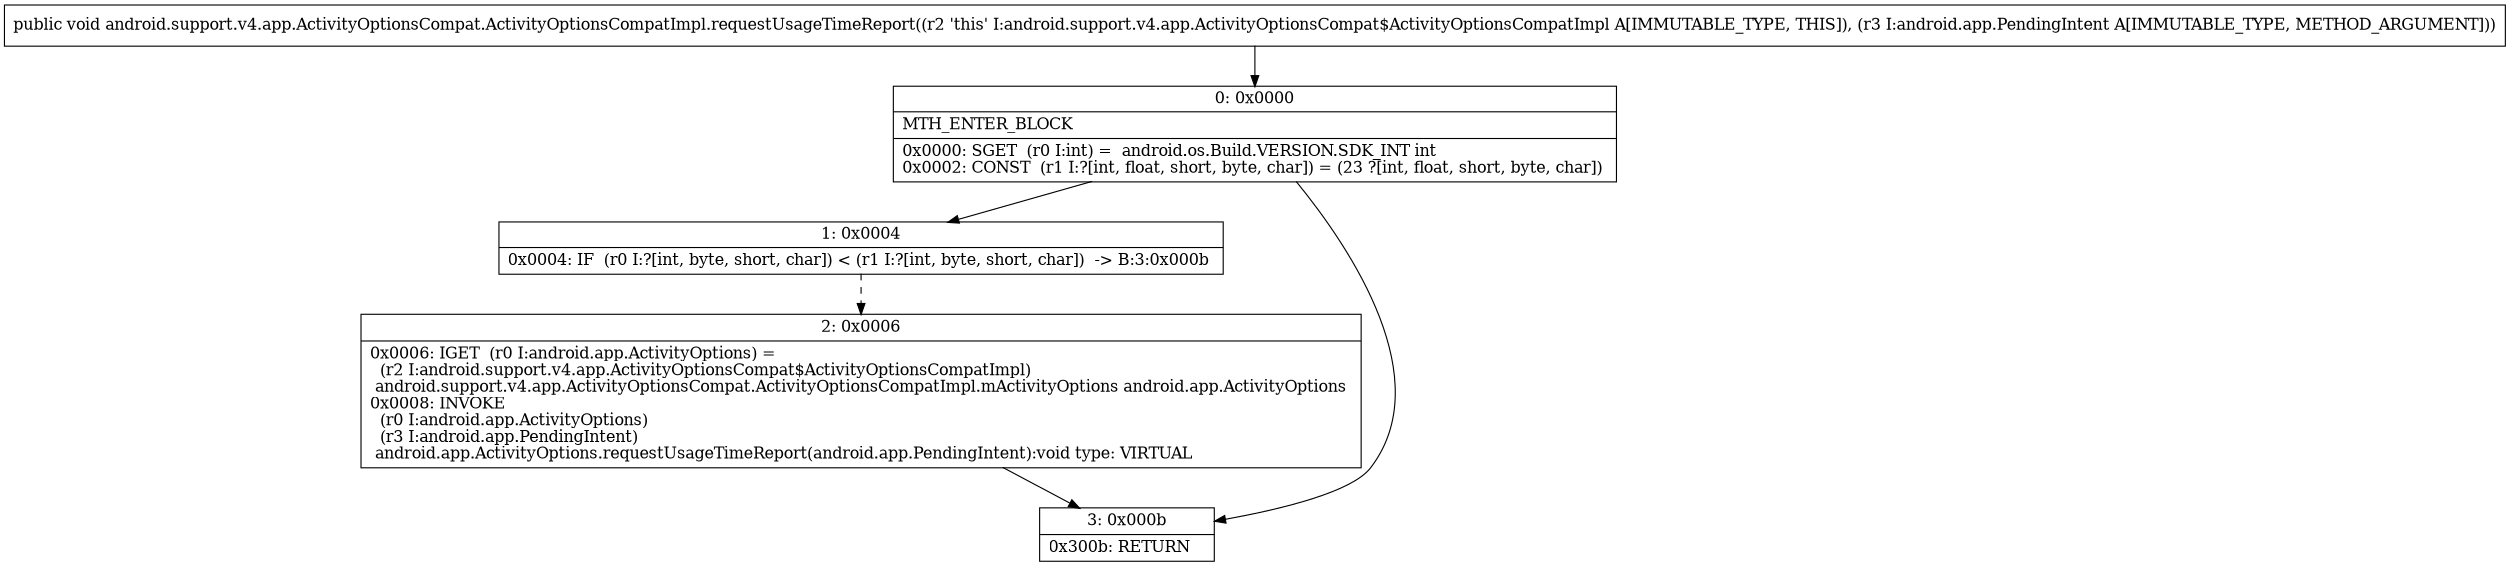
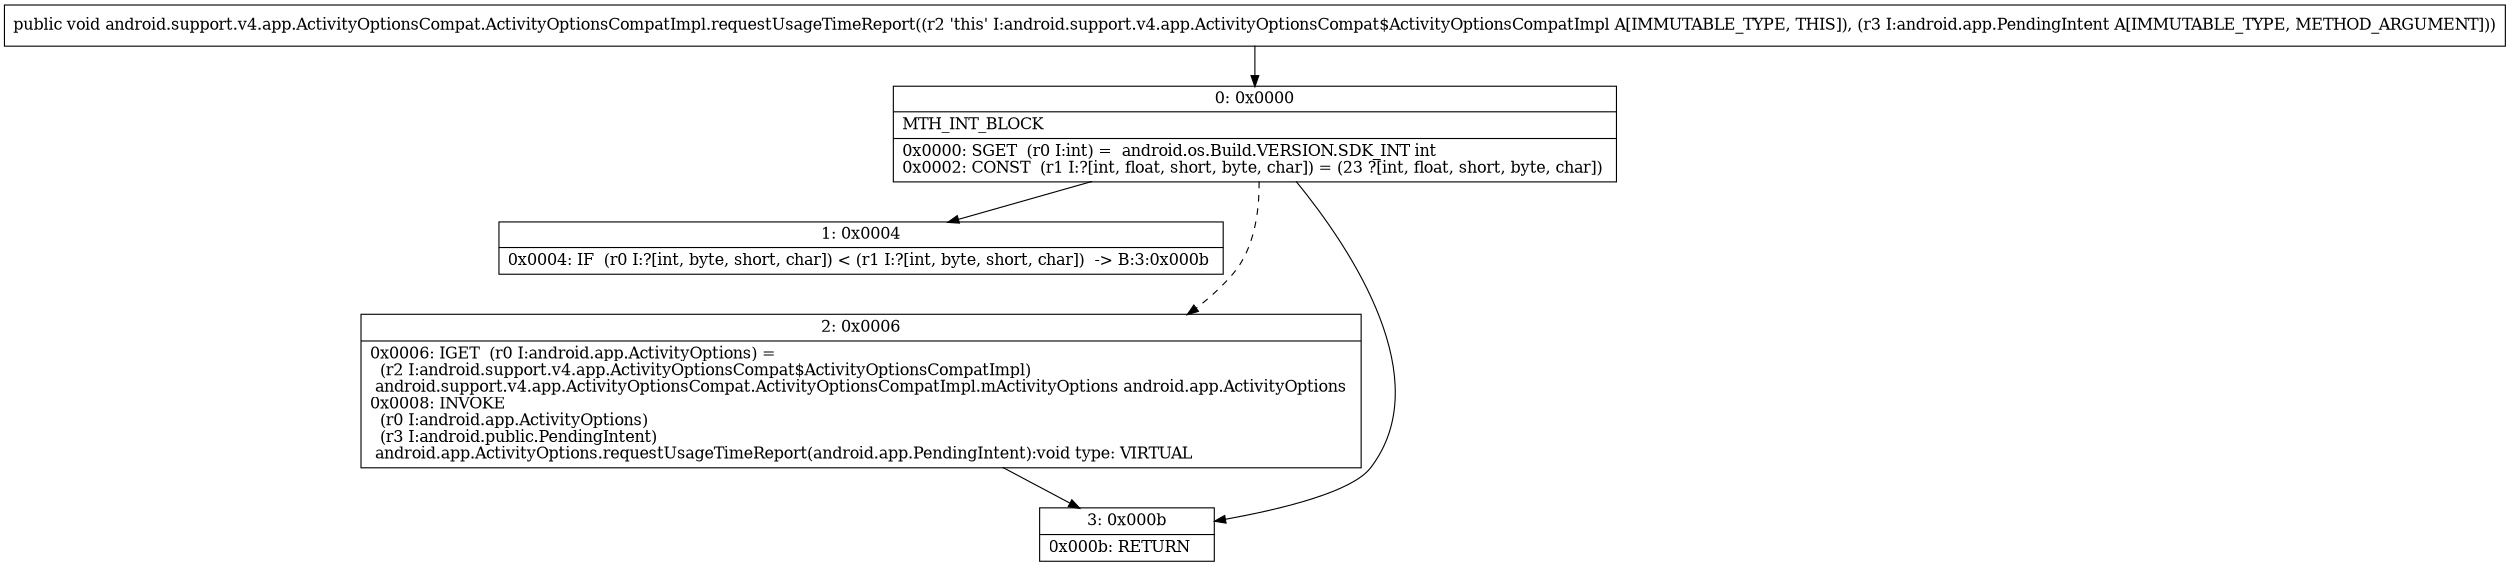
(988, 125) -> (973, 125)
(861, 288) -> (1246, 254)
(504, 437) -> (514, 437)
(1127, 547) -> (1127, 547)
